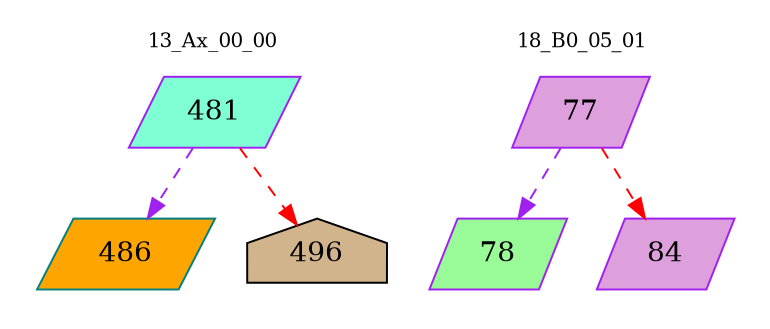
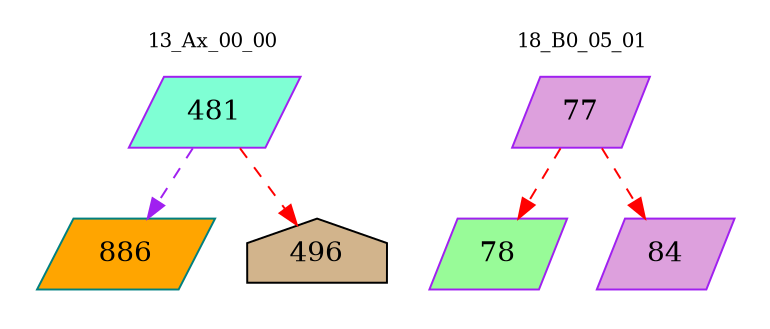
(545, 175) -> (545, 175)
(126, 254) -> (126, 254)
